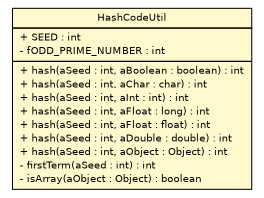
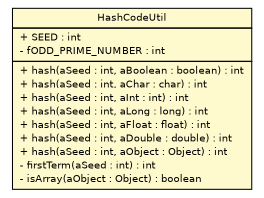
(115, 111) -> (114, 111)
